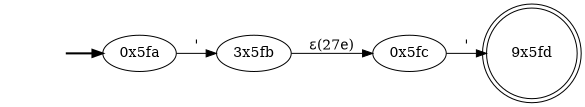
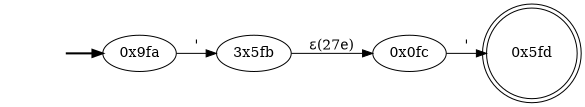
(140, 53) -> (140, 53)
(410, 53) -> (410, 53)
(532, 53) -> (532, 53)
